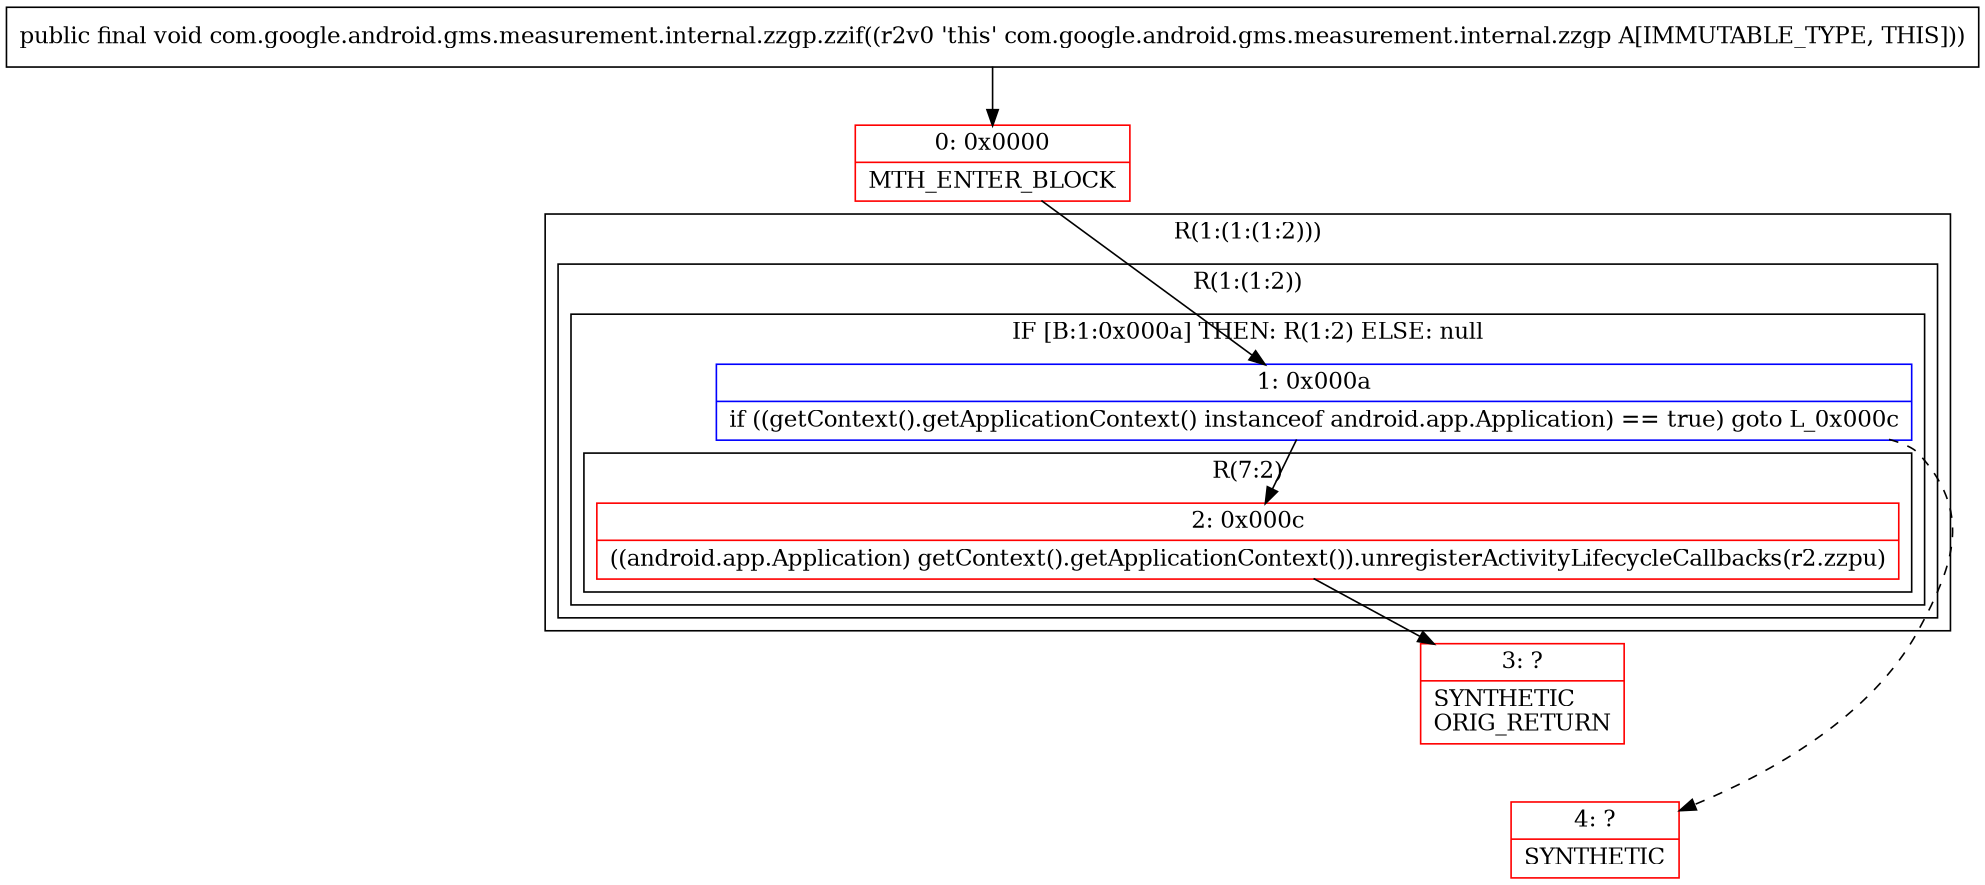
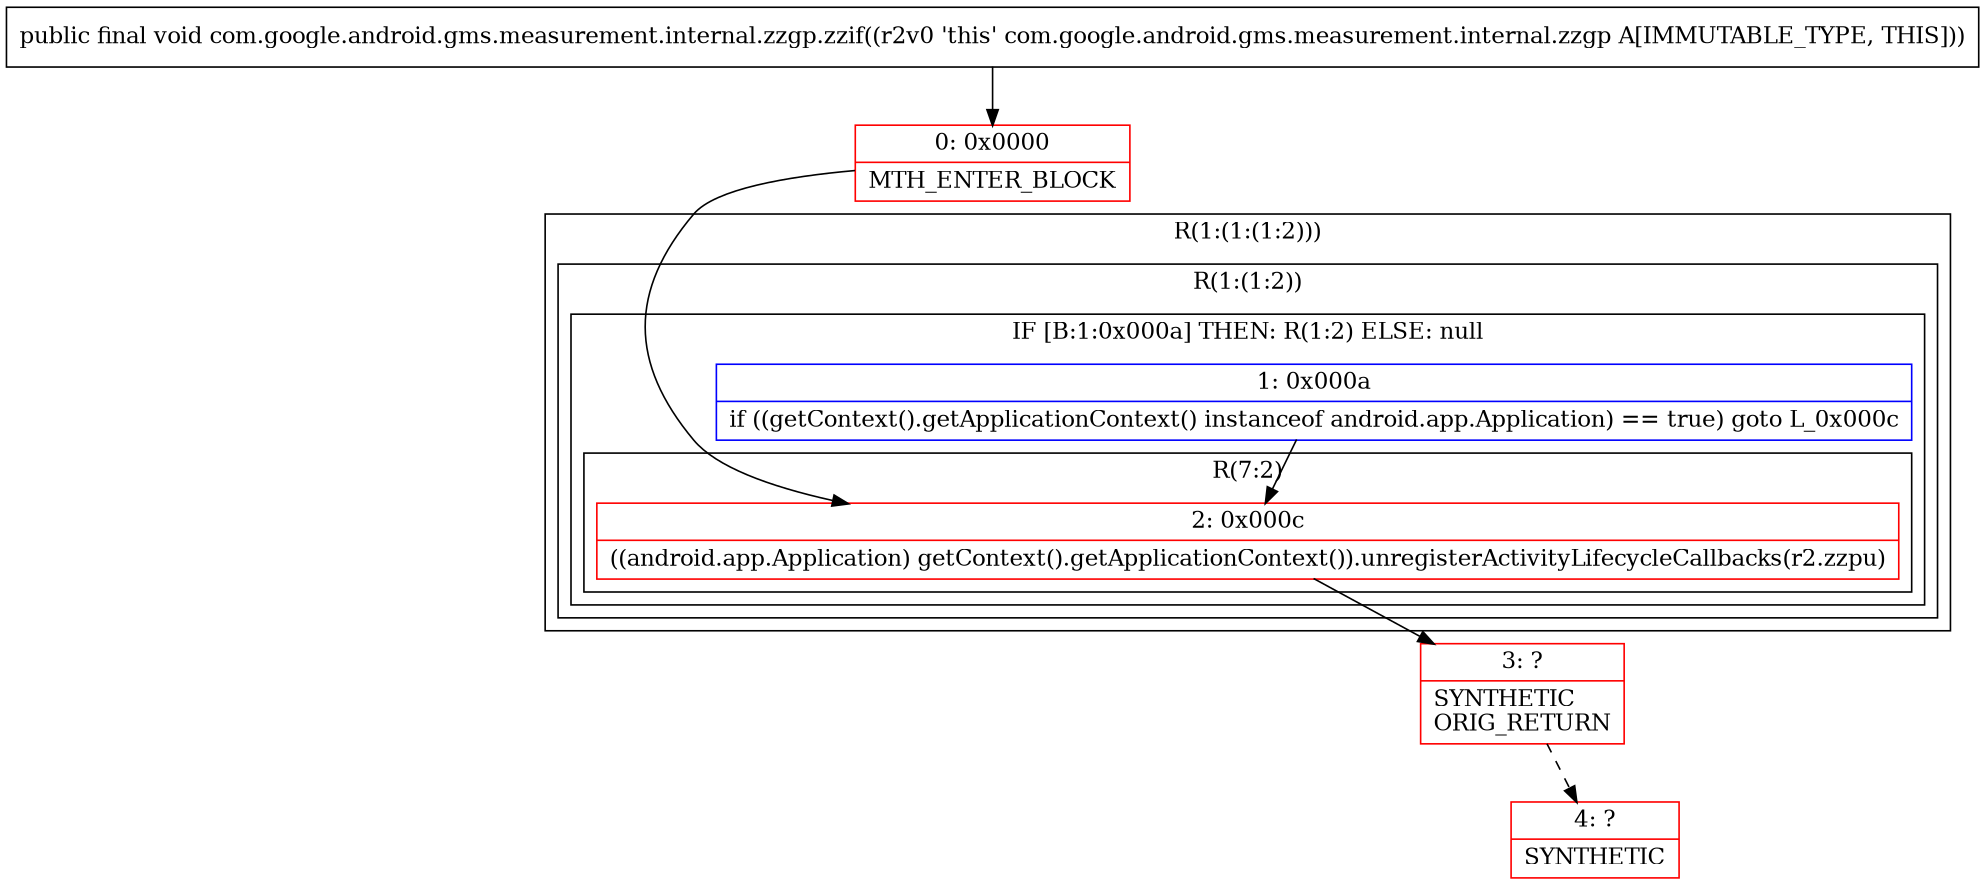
(1147, 278) -> (646, 333)
(1901, 657) -> (1558, 766)
